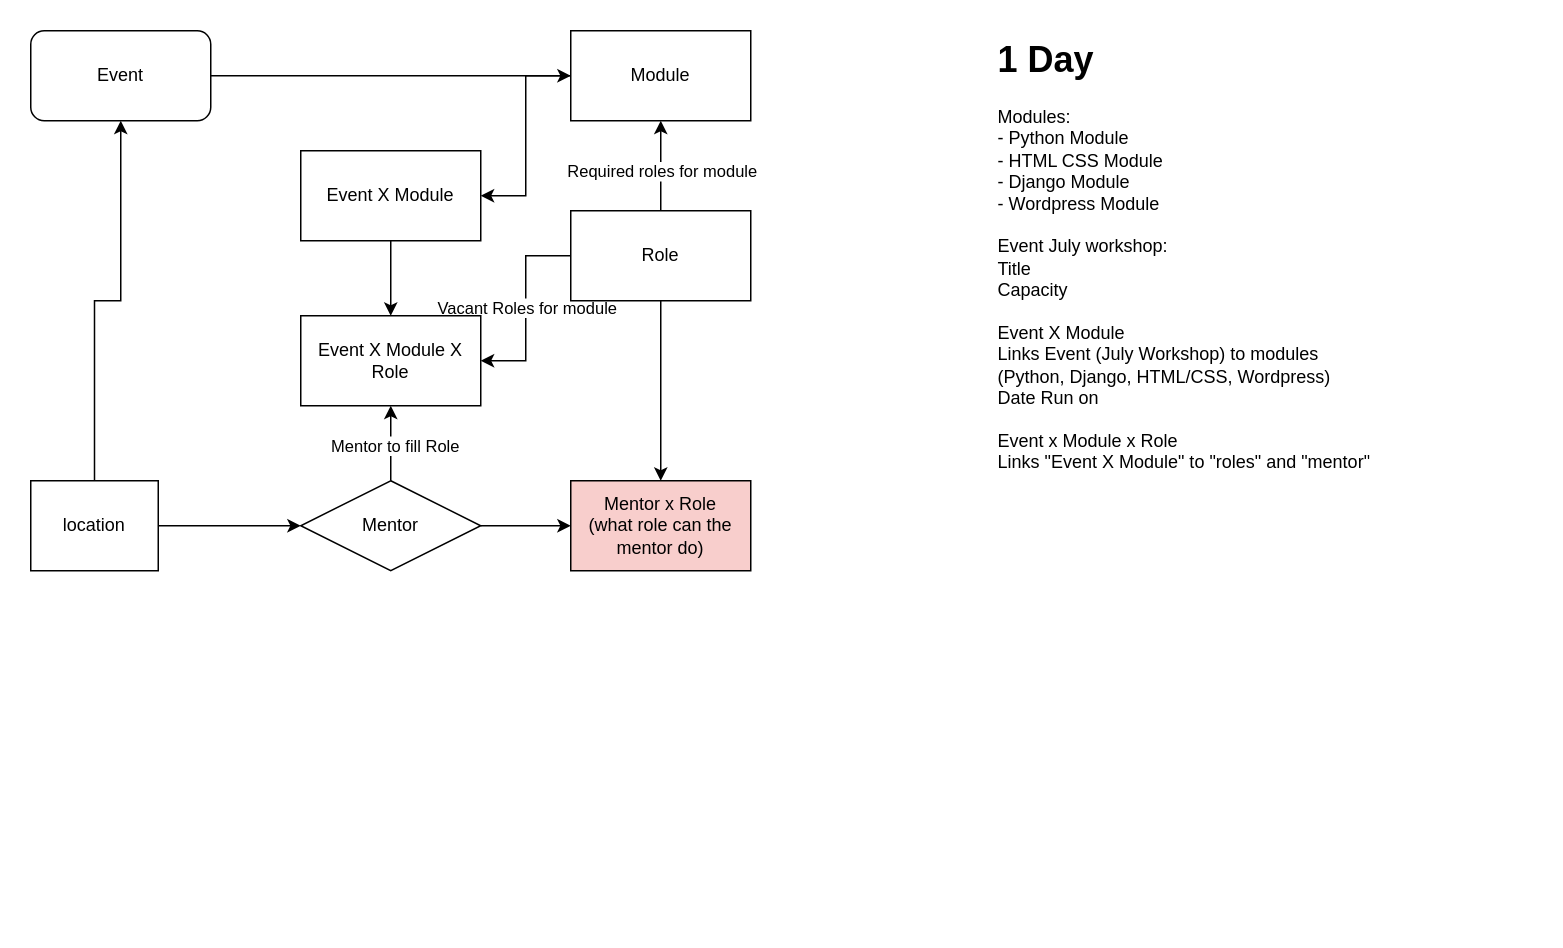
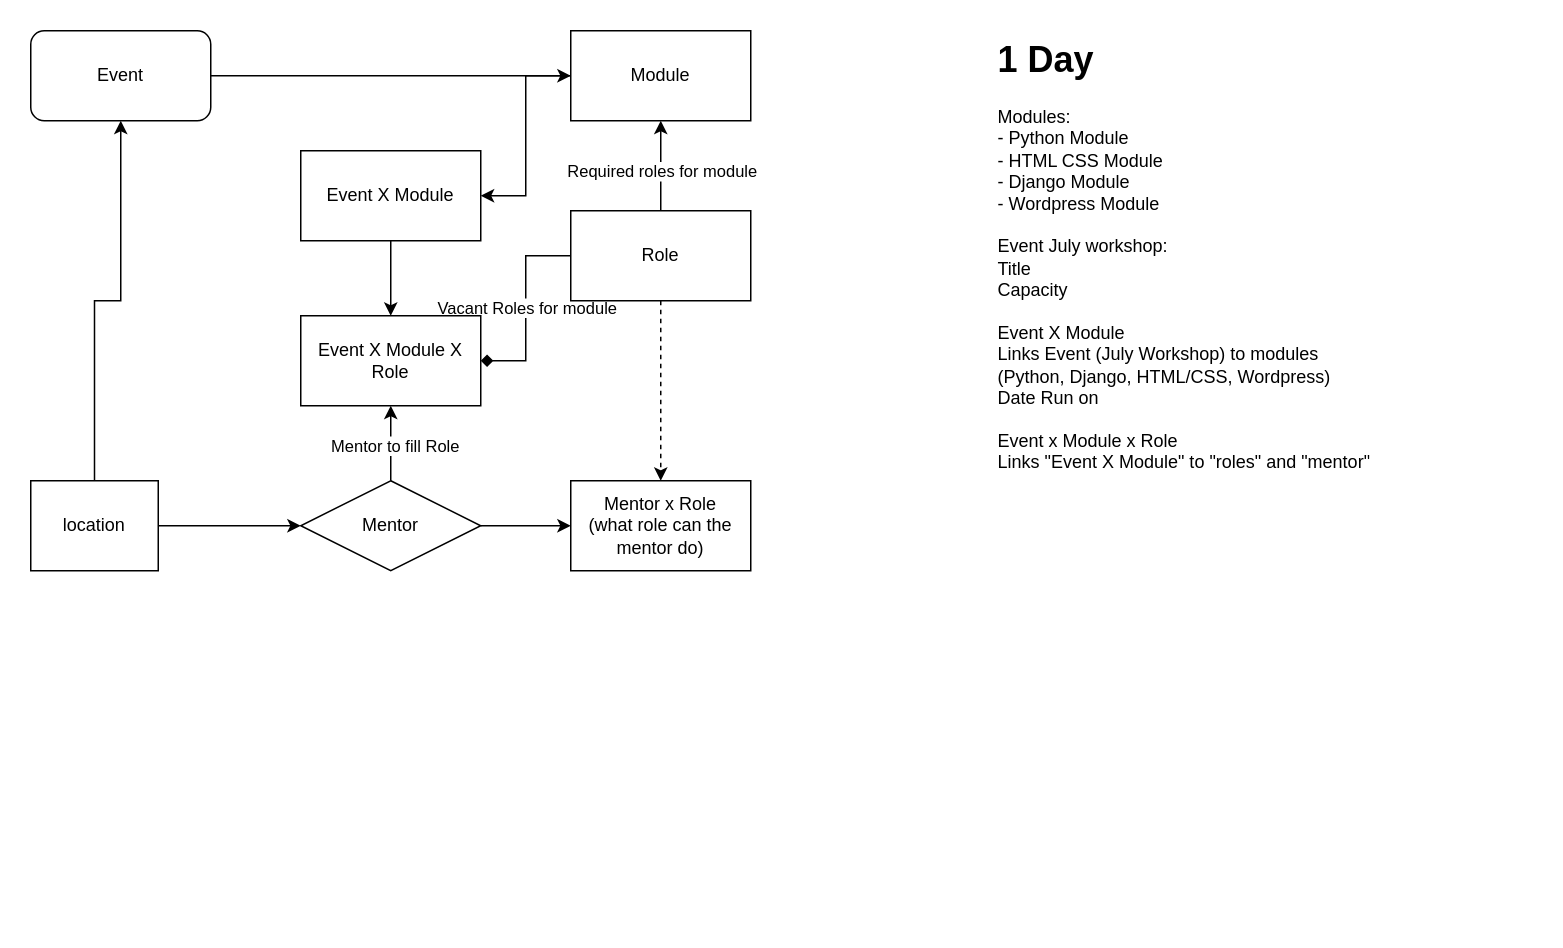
(492, 361) -> (493, 361)
(661, 387) -> (661, 387)
(661, 526) -> (661, 526)
